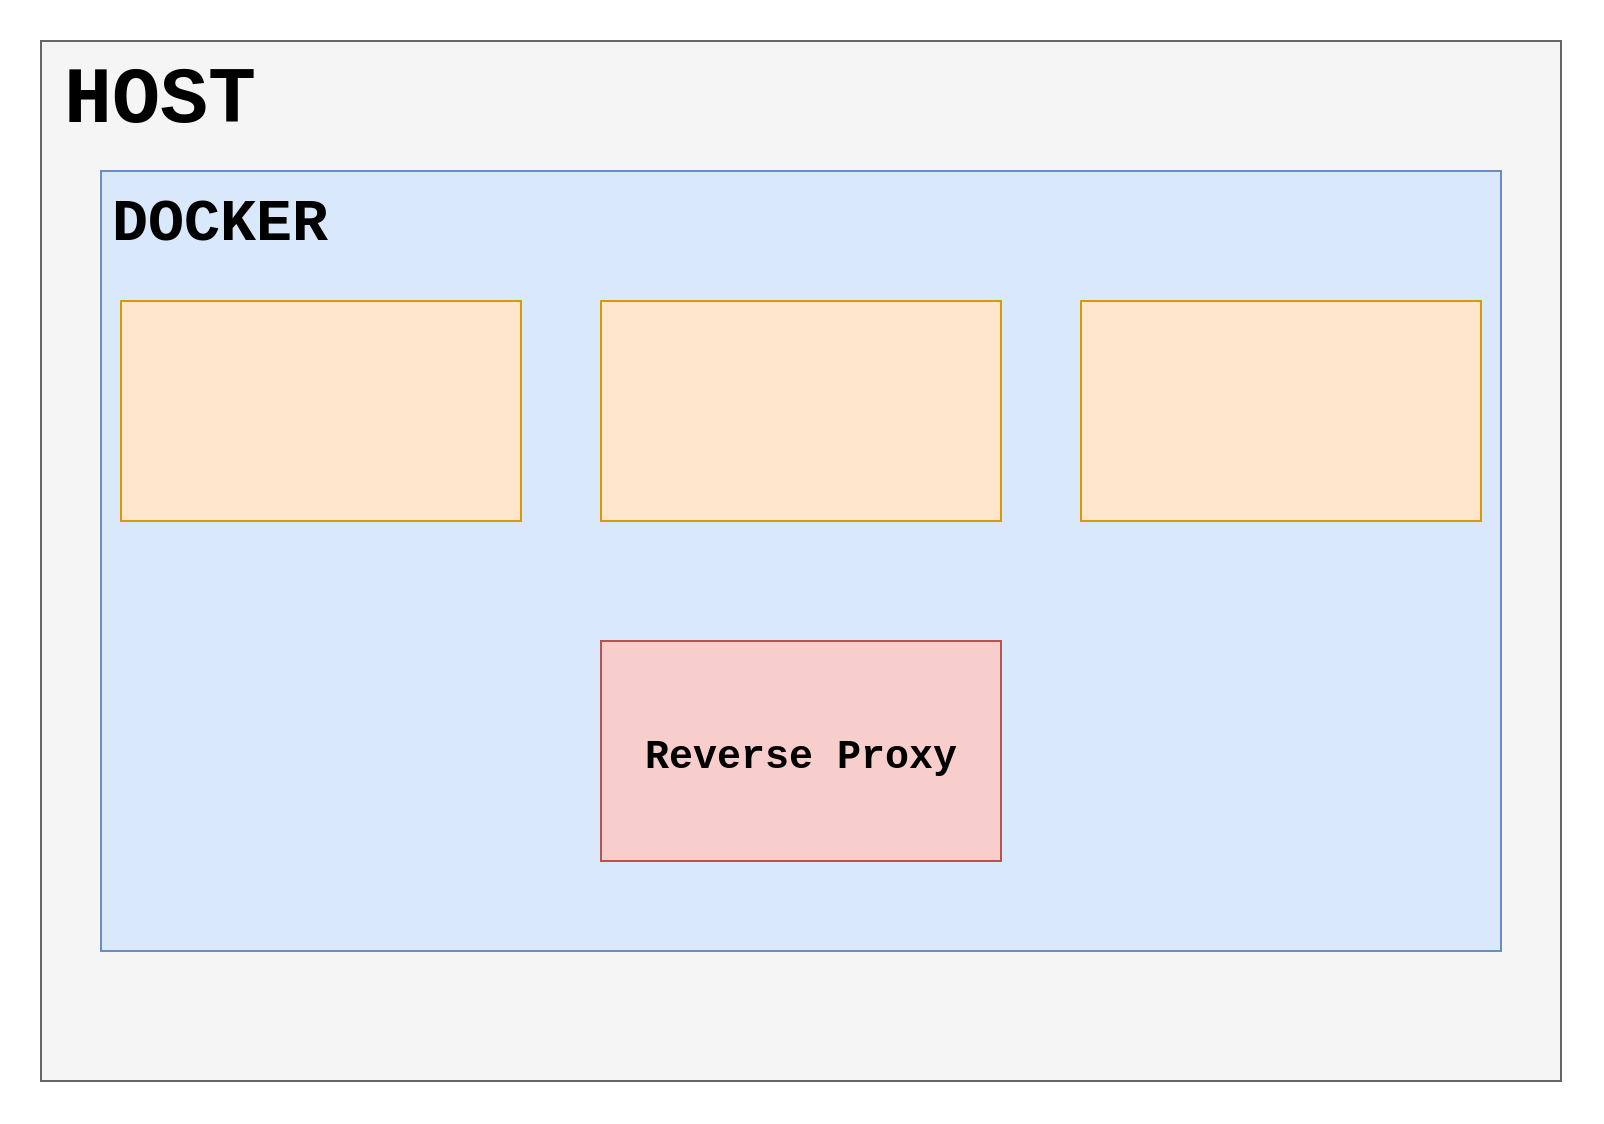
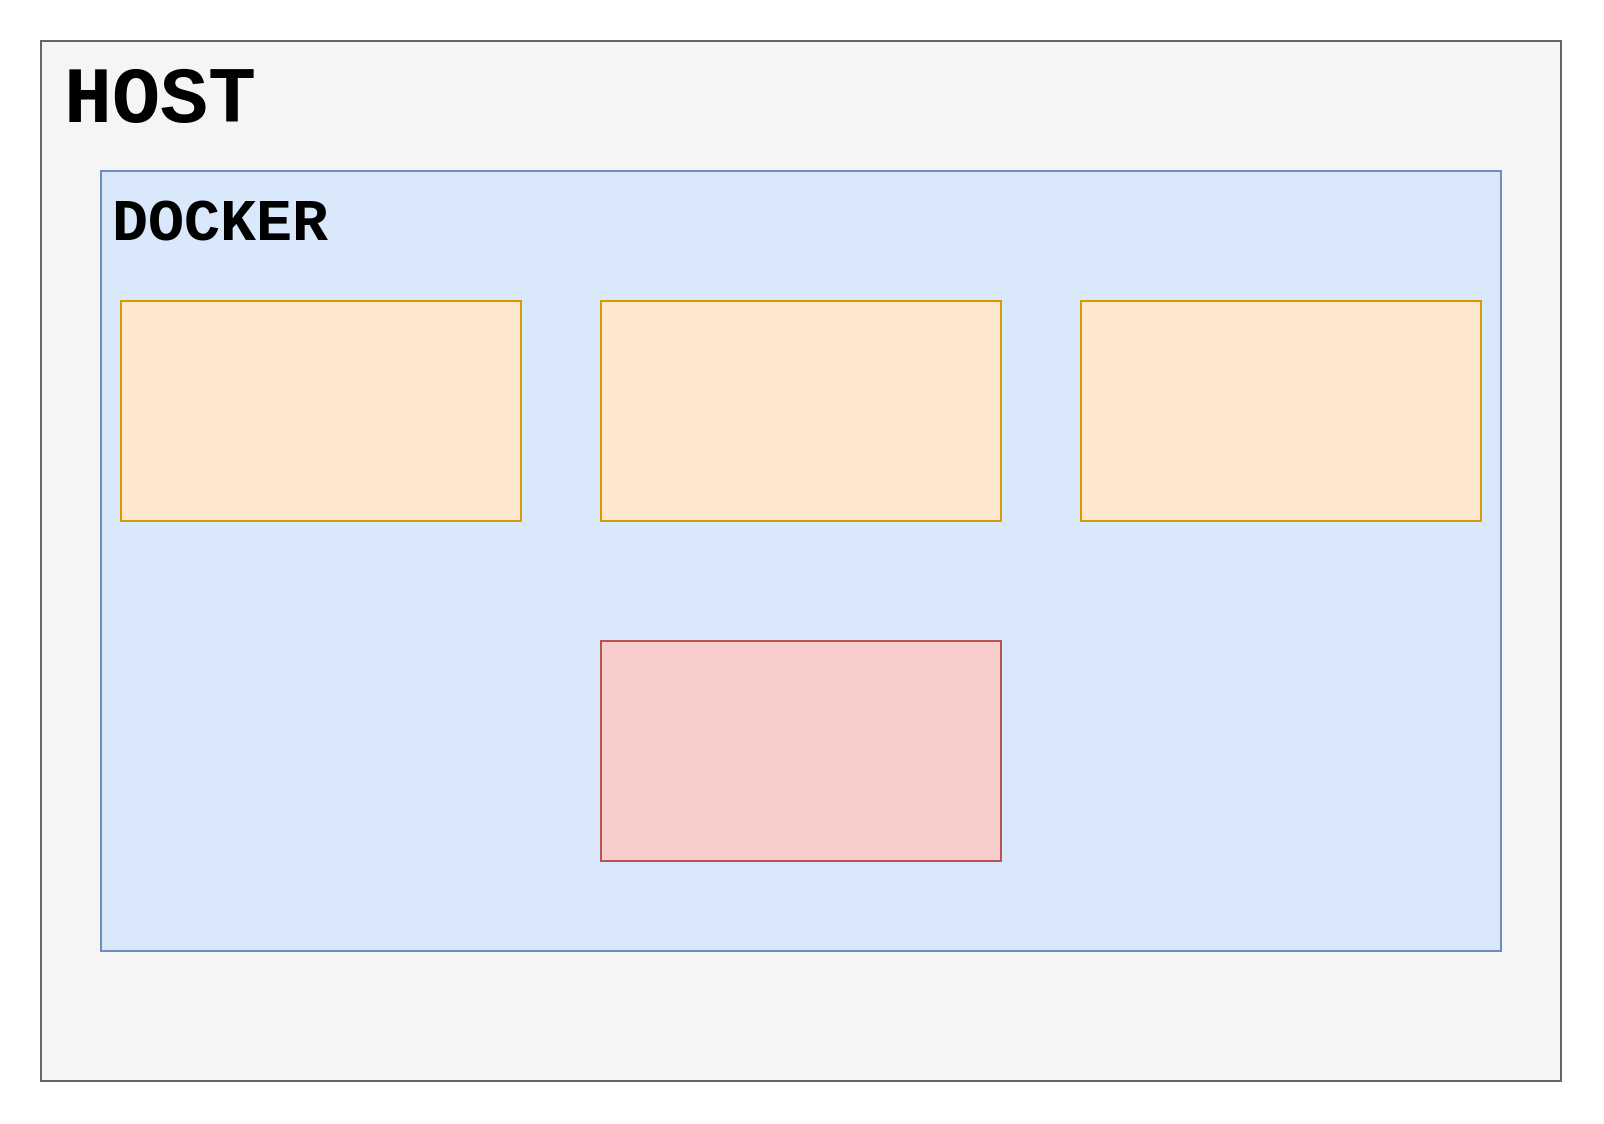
(801, 751) -> none
